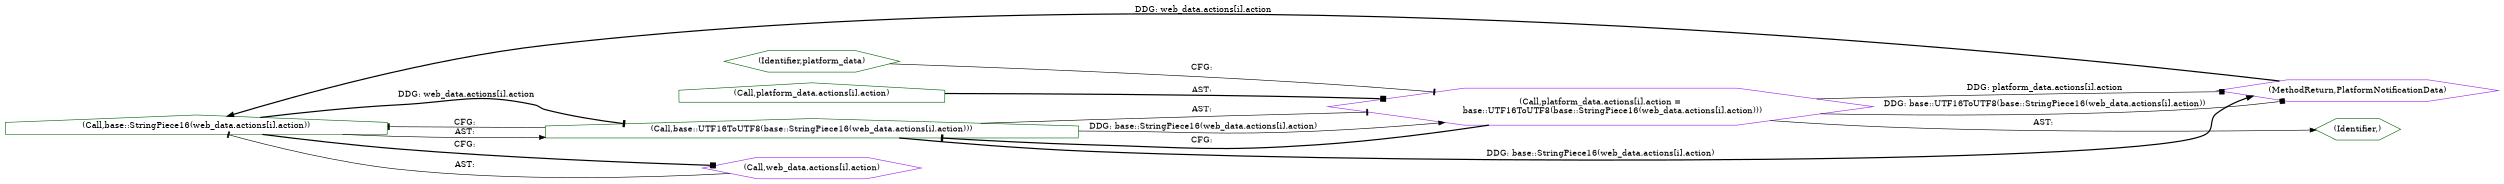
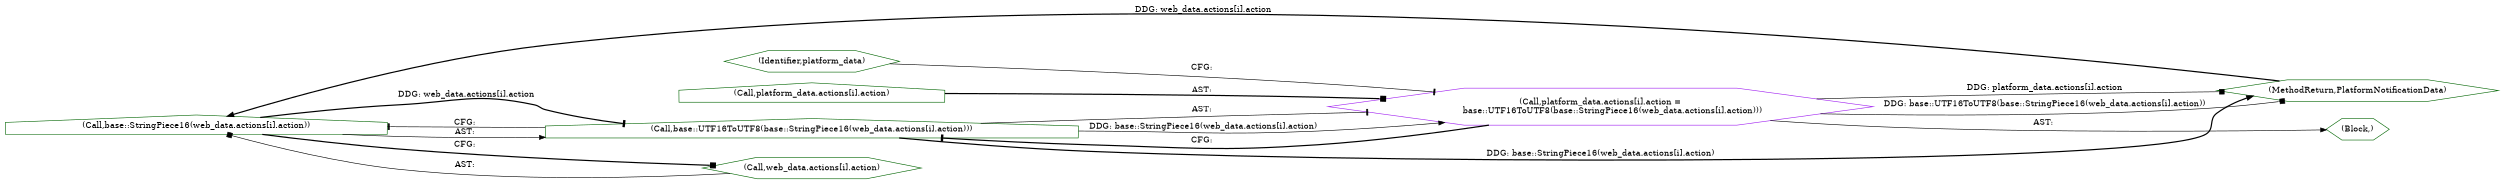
(2358, 91) -> (2358, 91)
(2358, 129) -> (2358, 129)
(812, 168) -> (812, 168)
(478, 175) -> (480, 175)
